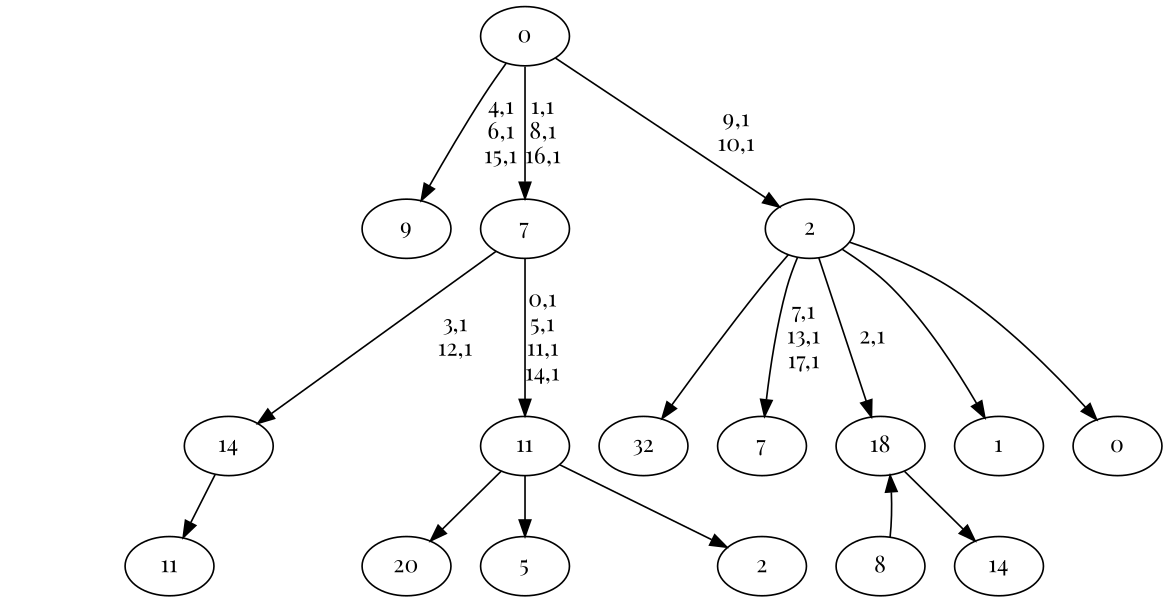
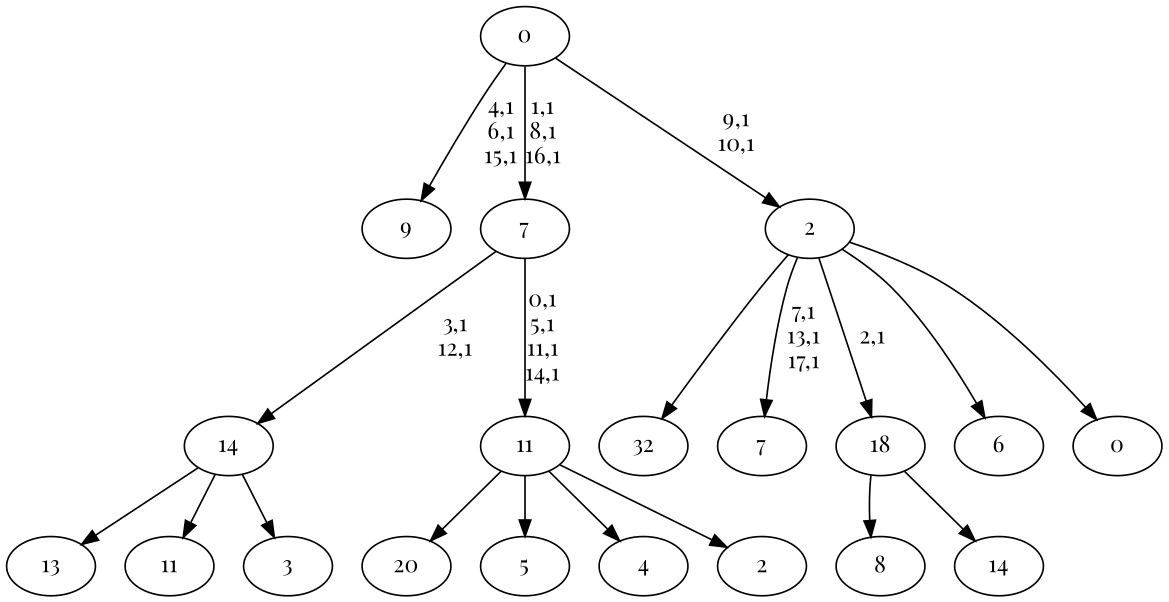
(999, 446) -> (999, 446)
(892, 515) -> (870, 498)
none -> (51, 566)
none -> (288, 566)
none -> (644, 566)
